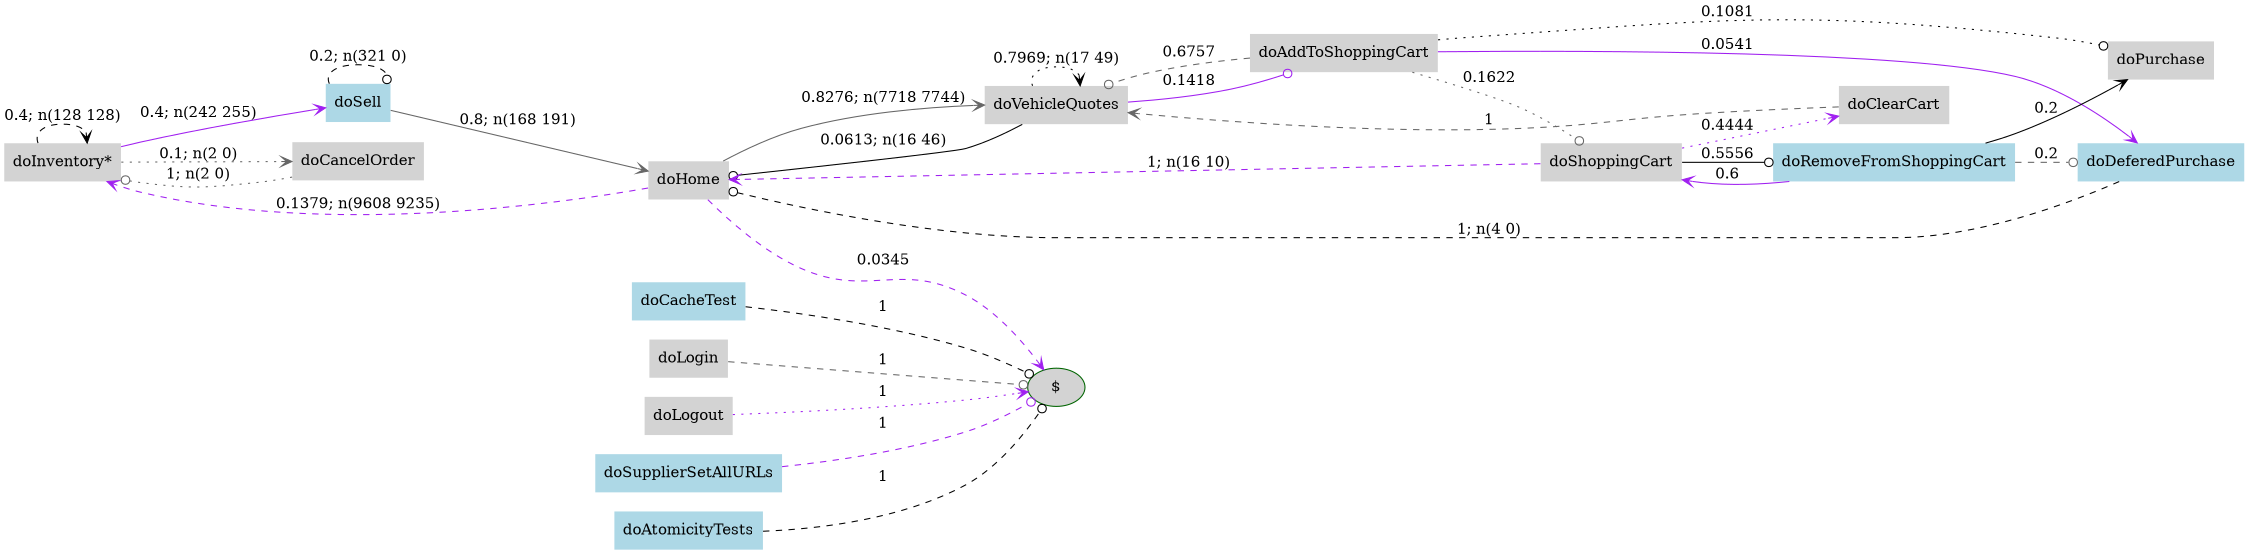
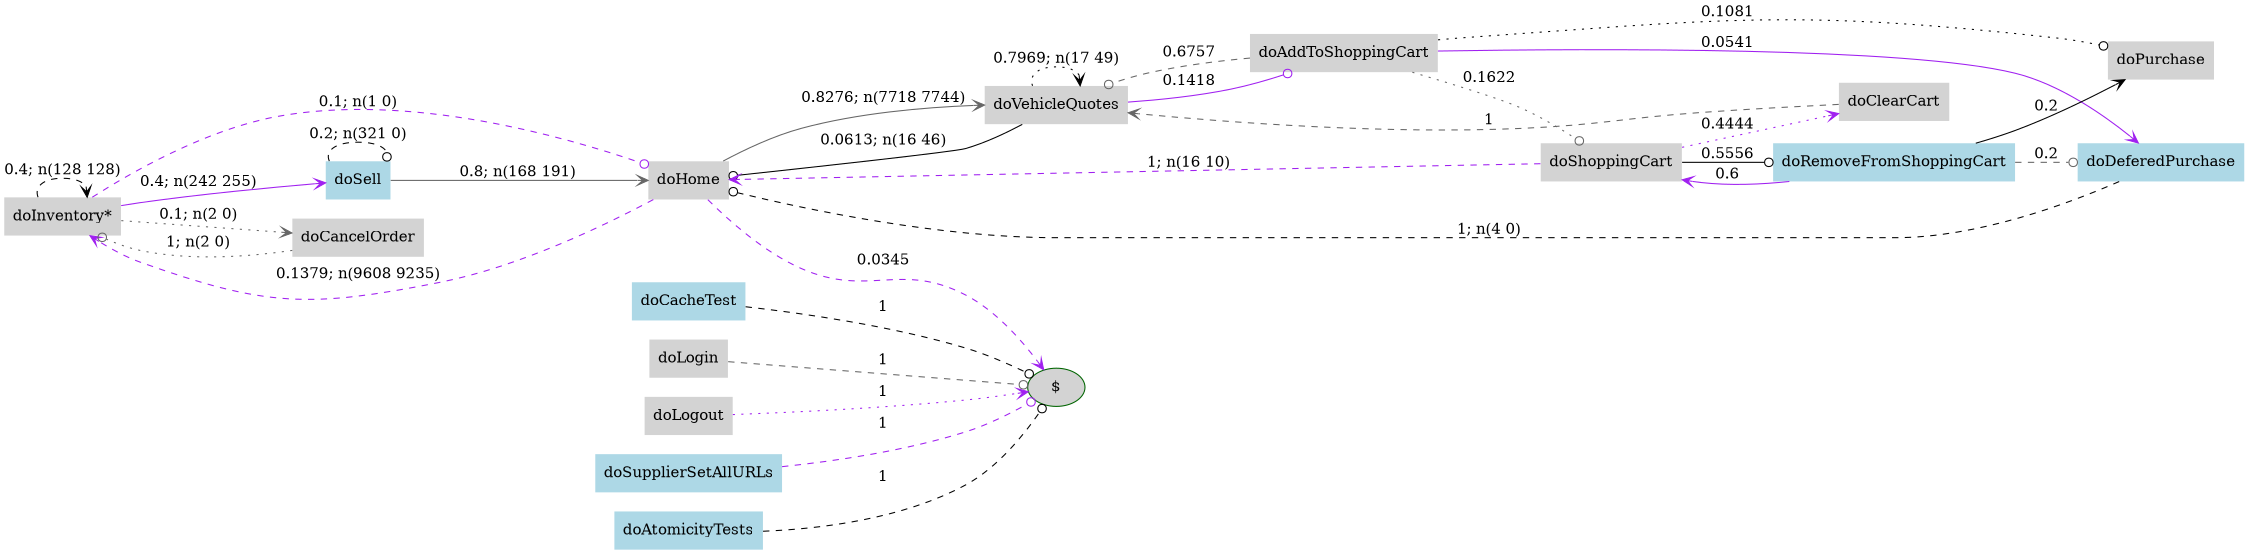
none -> (360, 110)
